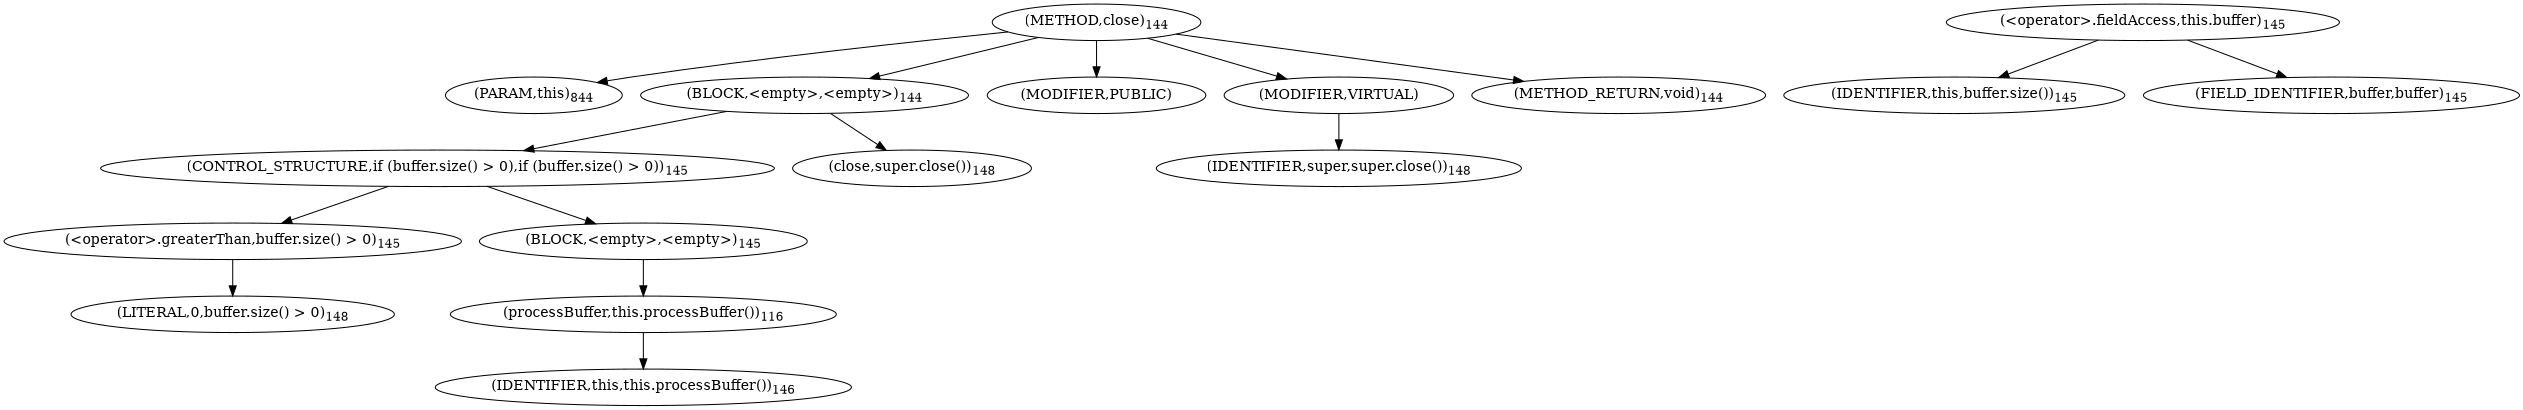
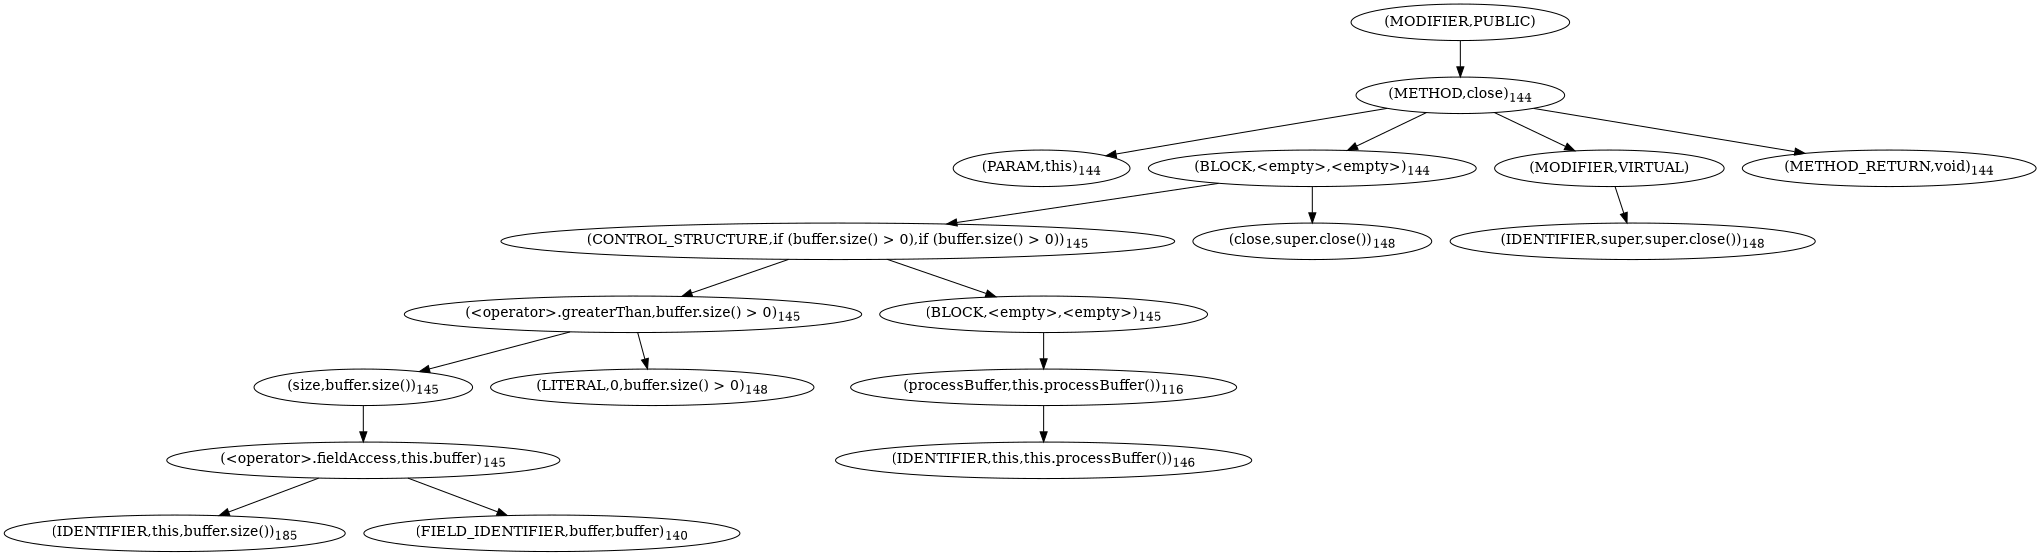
(1097, 54) -> (1460, 54)
(582, 94) -> (1090, 167)
(2066, 94) -> (286, 532)
(2456, 94) -> (677, 532)
none -> (363, 387)
